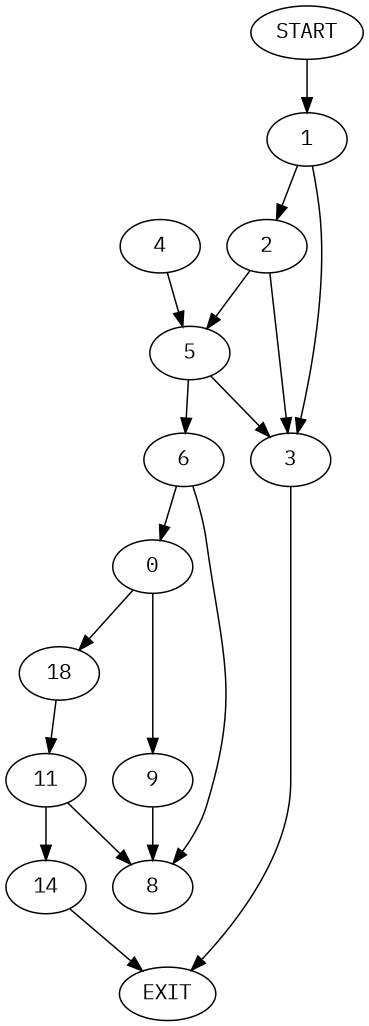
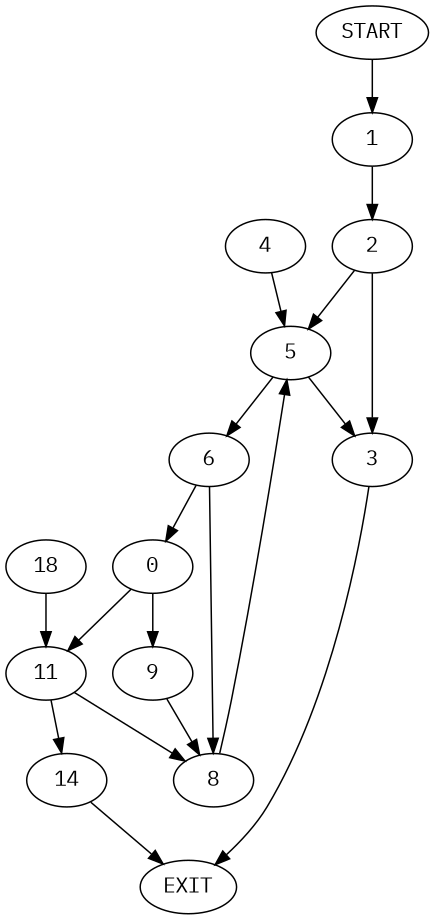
(320, 293) -> none
none -> (255, 574)
(111, 614) -> (105, 615)
